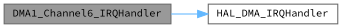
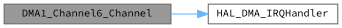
(88, 14) -> (88, 14)
